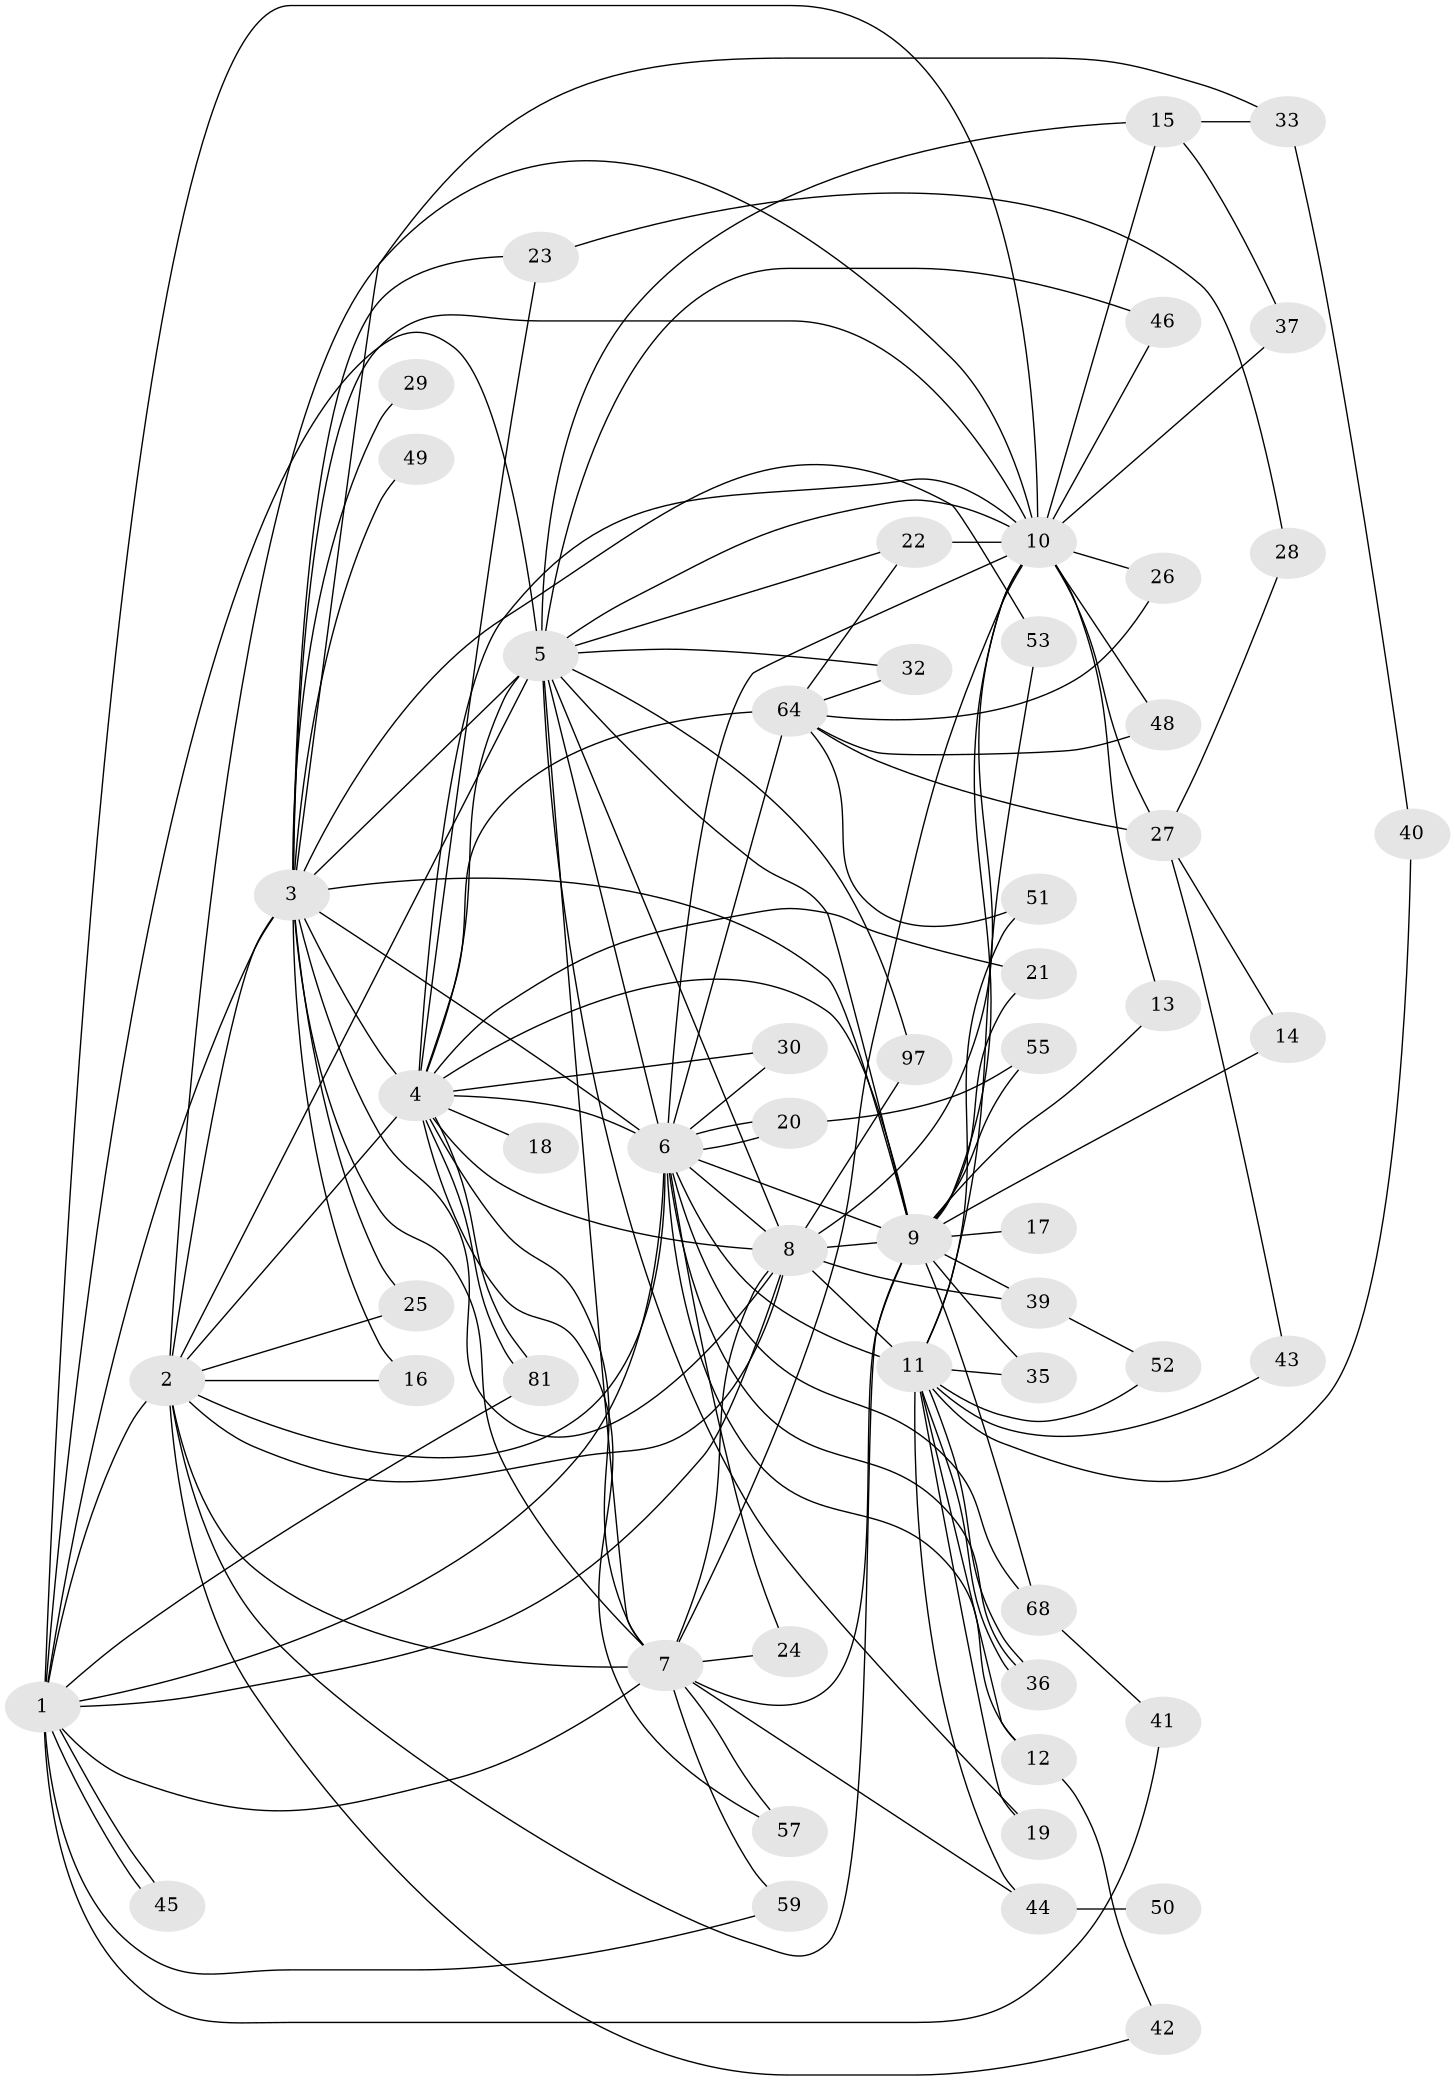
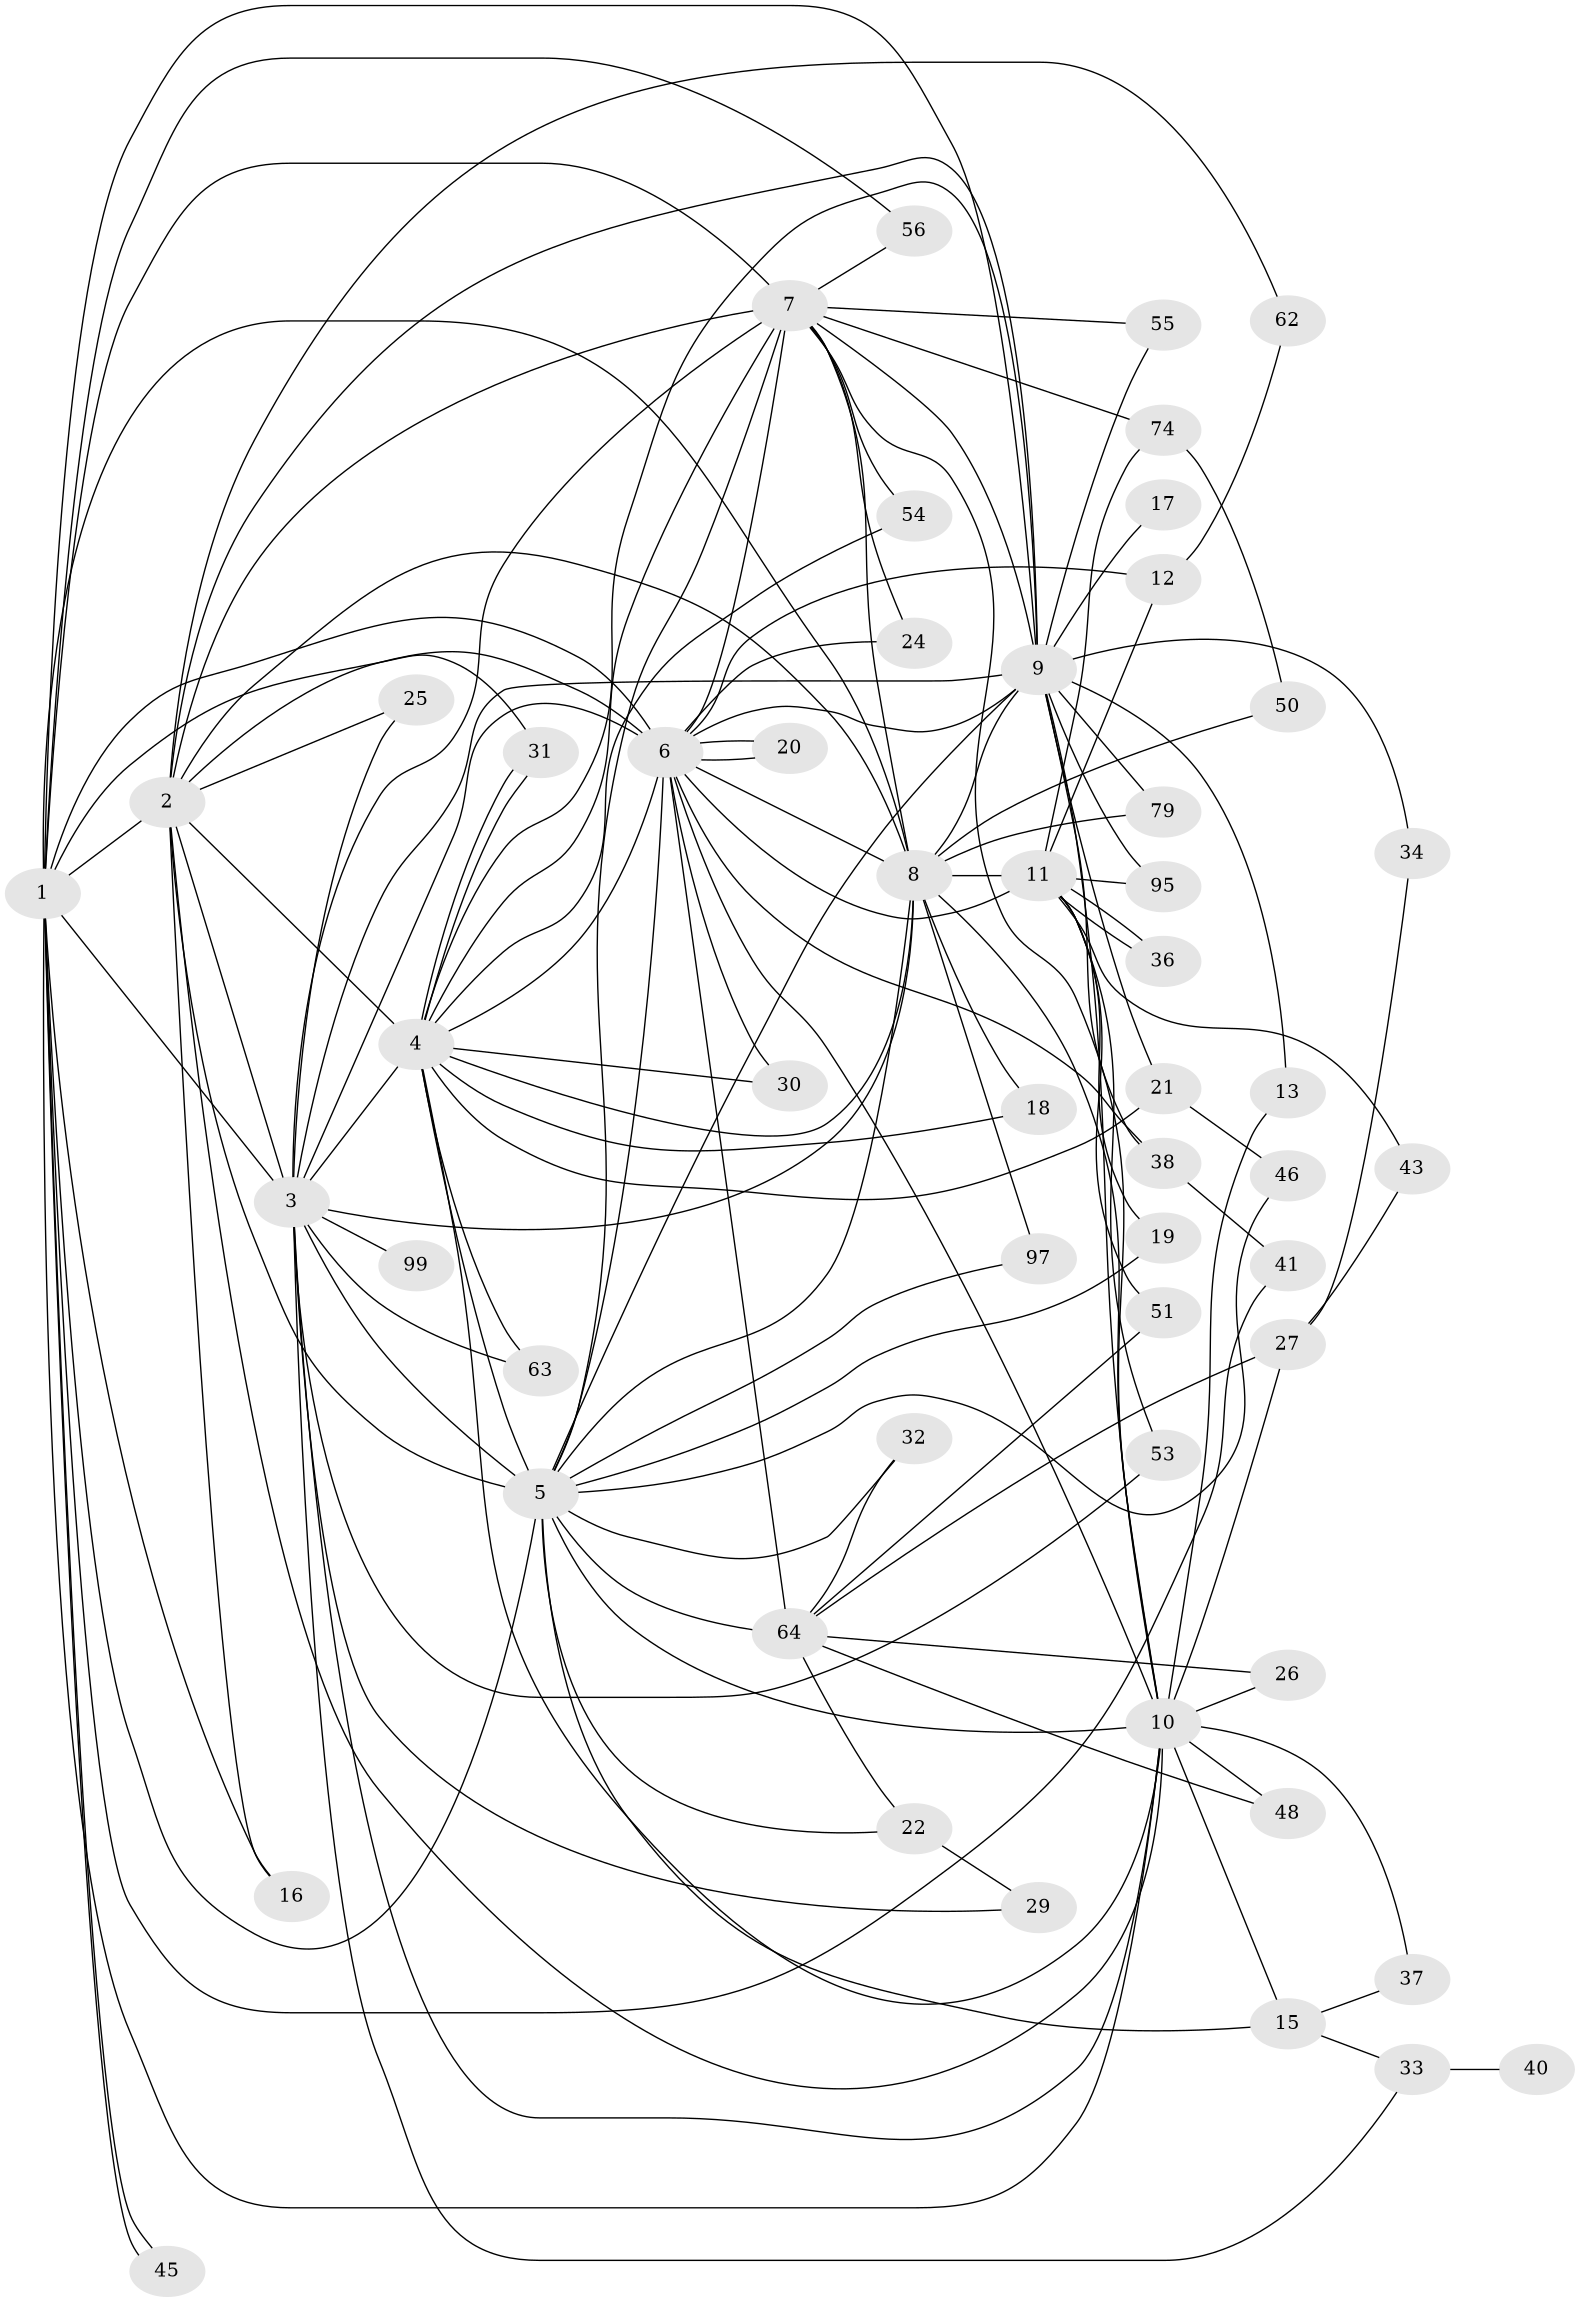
none -> (429, 6)
(541, 257) -> (541, 1371)
(1101, 432) -> (1226, 1132)
(416, 459) -> (416, 1266)
(967, 542) -> (977, 1868)
(1288, 553) -> none
none -> (1097, 768)
(499, 808) -> (641, 1597)
none -> (966, 997)
(1288, 1038) -> (1412, 854)
(923, 1105) -> (977, 315)
(316, 1147) -> (112, 1409)
(1039, 1303) -> (1163, 812)
(1351, 1351) -> none
(1163, 1367) -> none
(1039, 1378) -> (1163, 887)
(541, 1381) -> (541, 753)
(814, 1446) -> (751, 525)
(1039, 1610) -> (1163, 1163)
(790, 1832) -> (914, 516)
(790, 1906) -> (914, 231)
(1039, 1909) -> (1163, 430)
(1163, 2029) -> (1288, 321)
